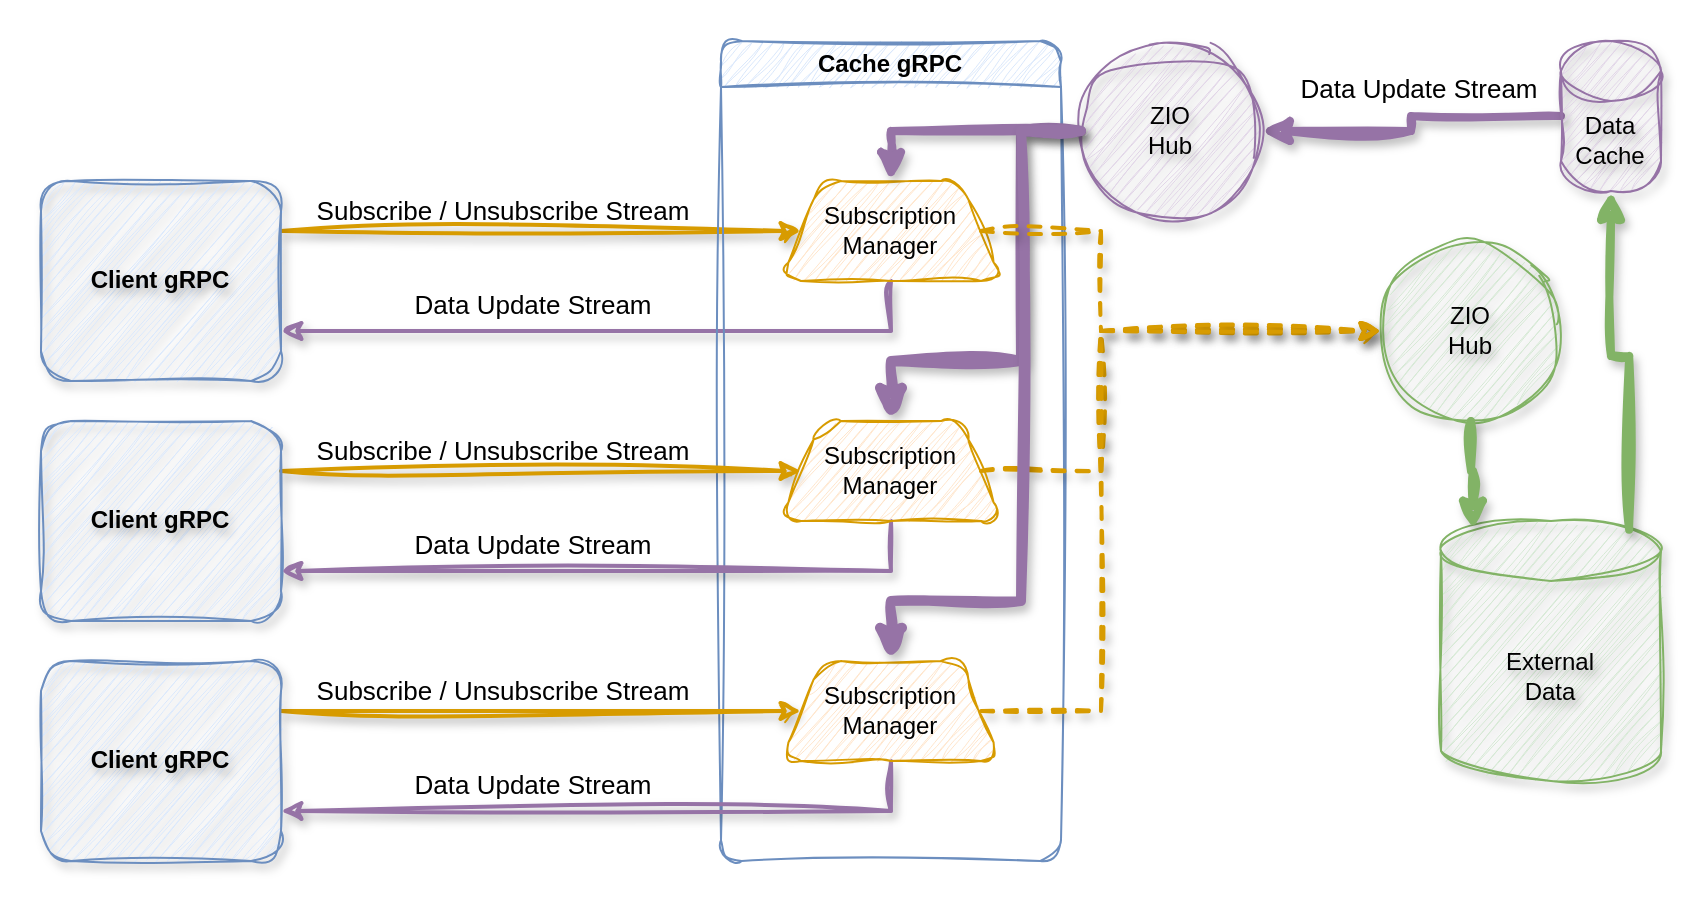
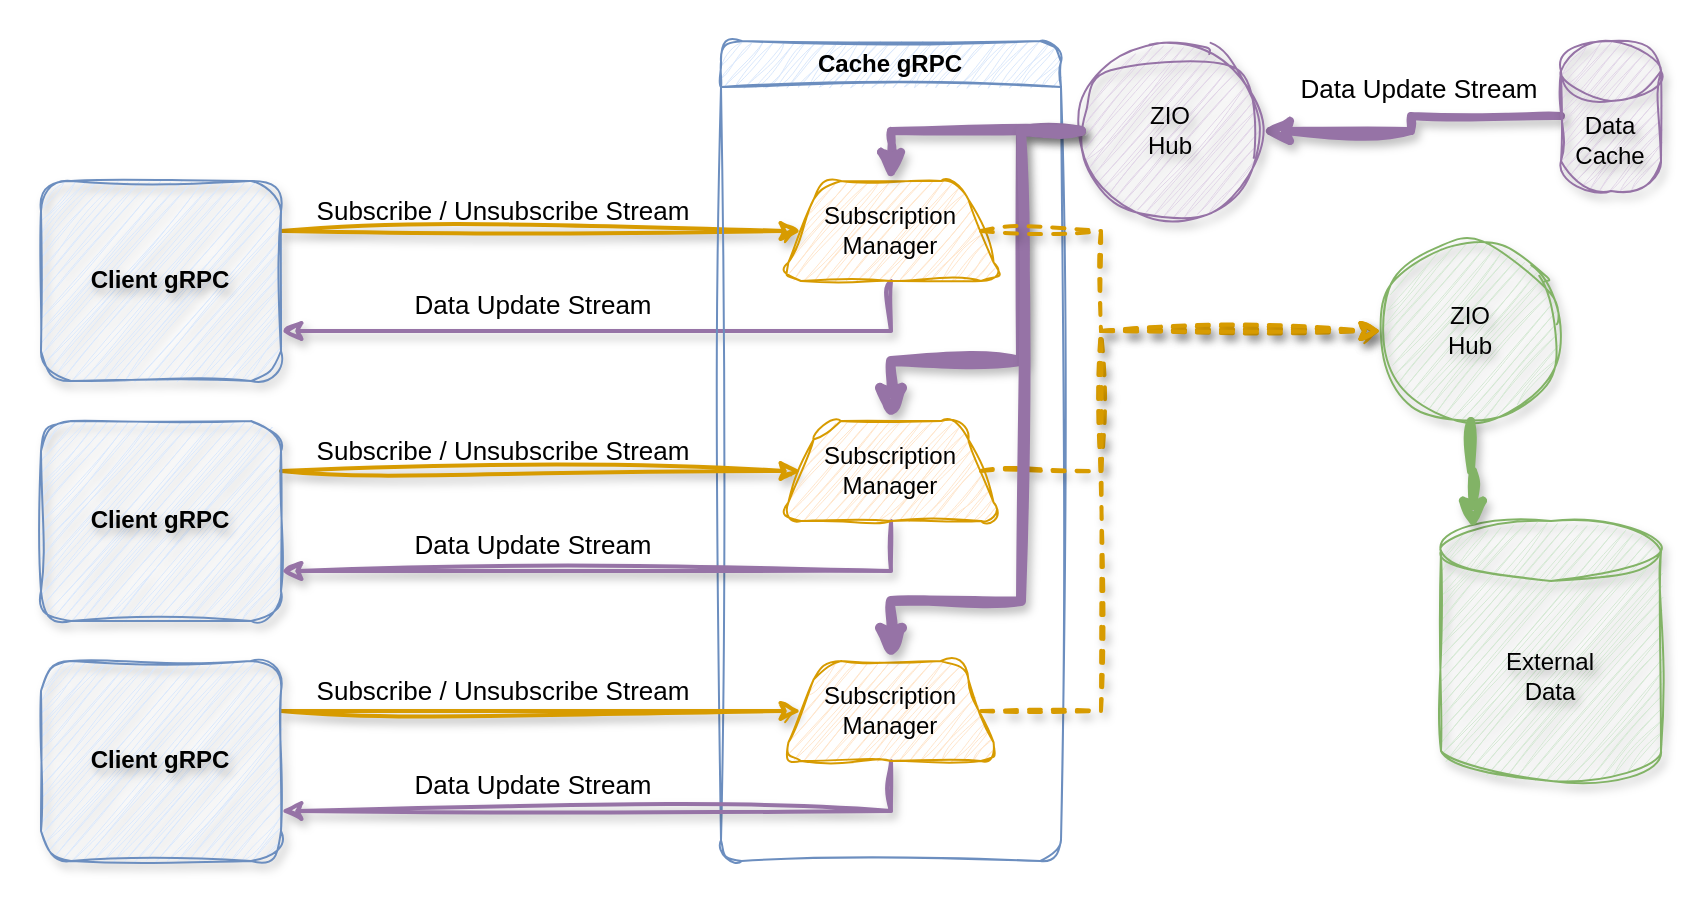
(1629, 361) -> none
